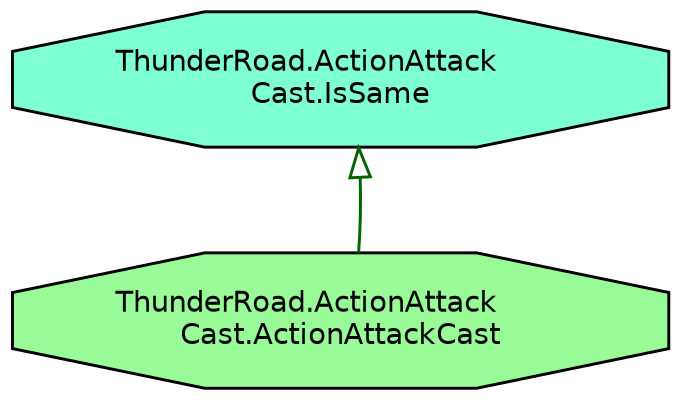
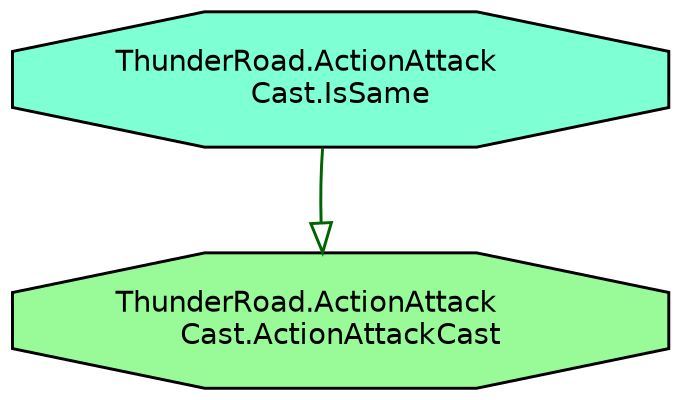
(360, 215) -> (321, 185)
